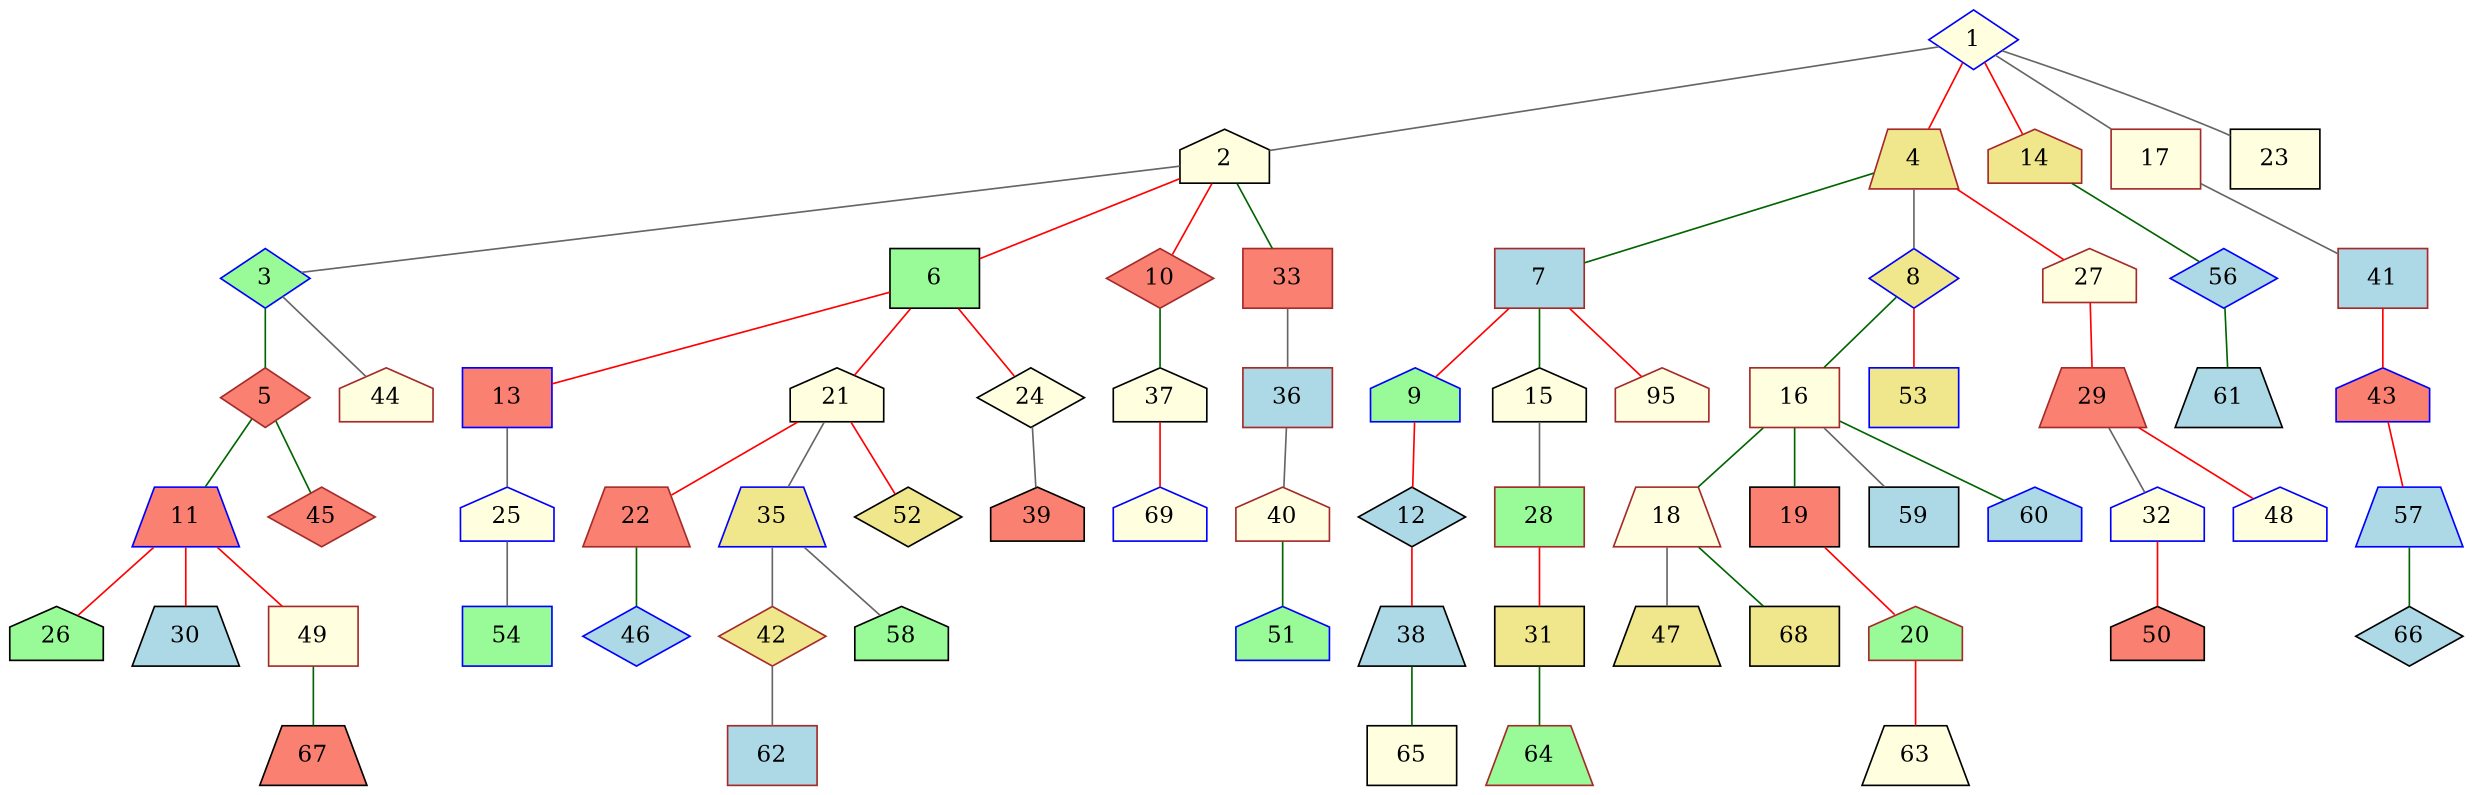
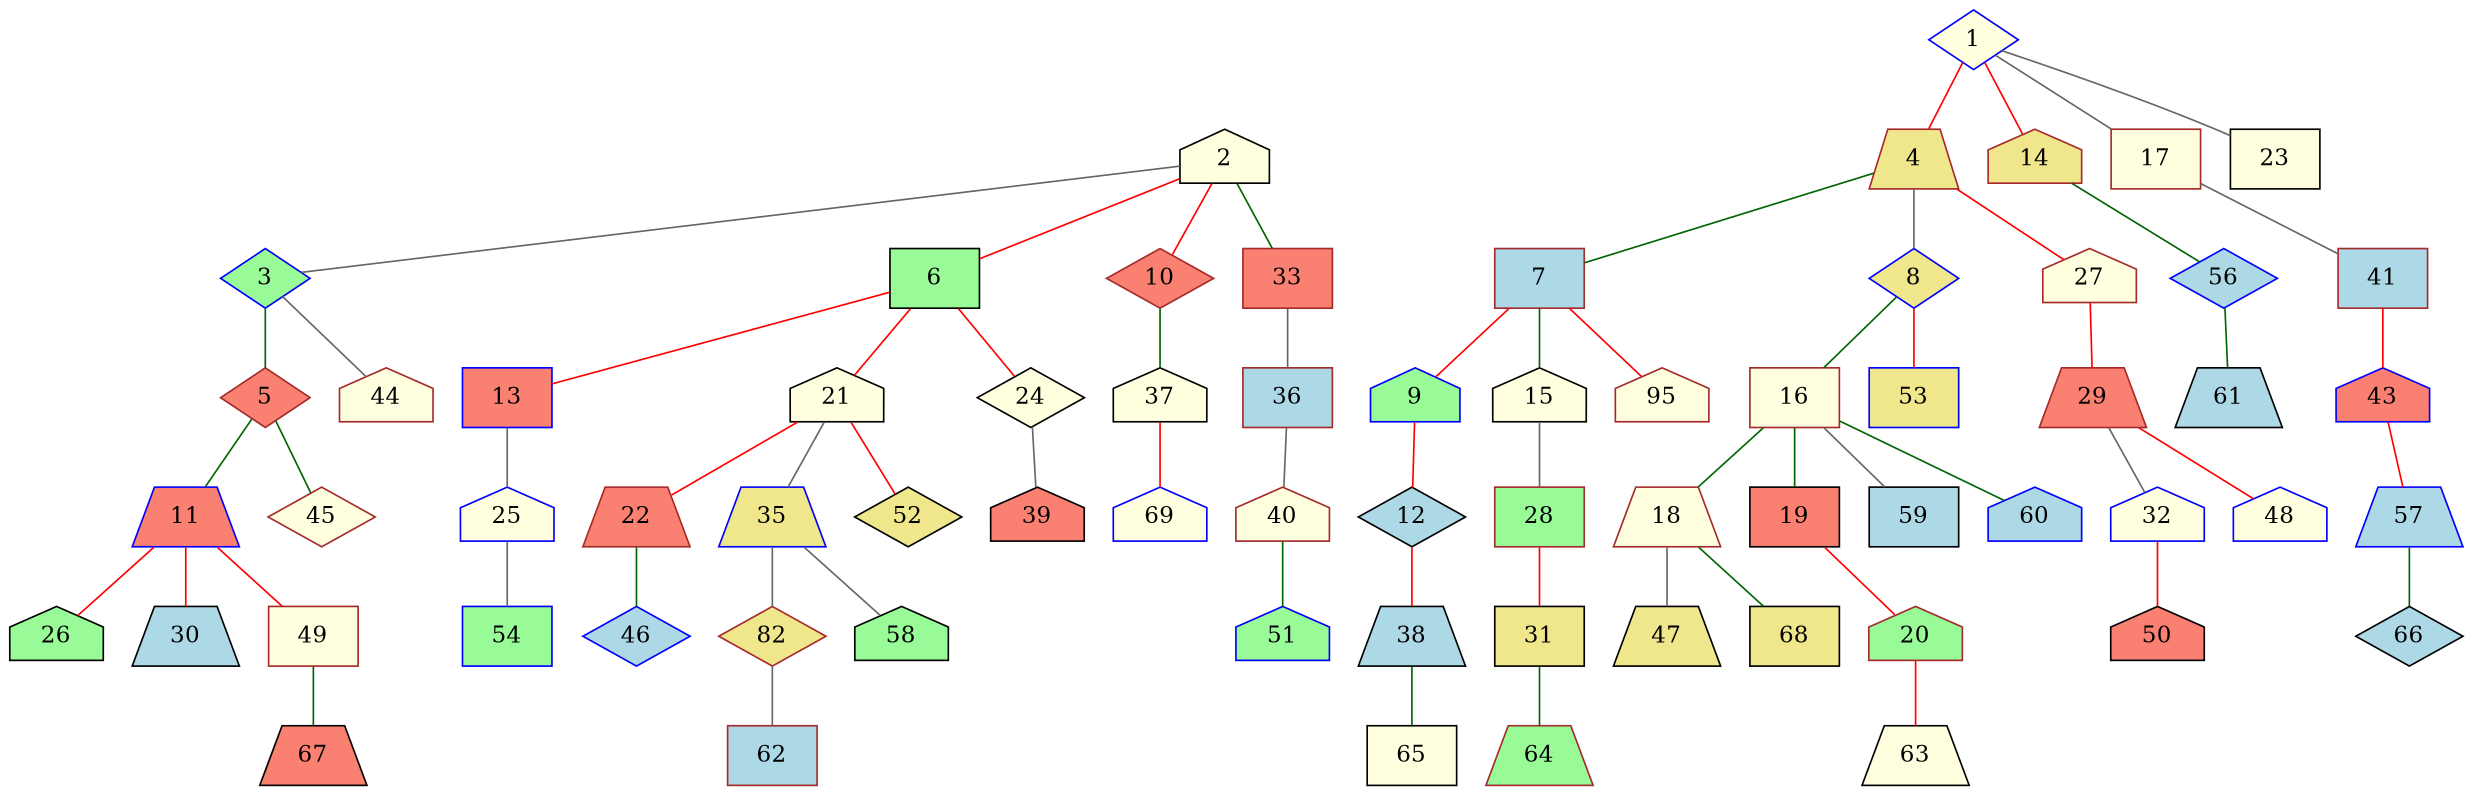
(1604, 99) -> none
(322, 517) -> (322, 517)
(772, 636) -> (772, 636)
